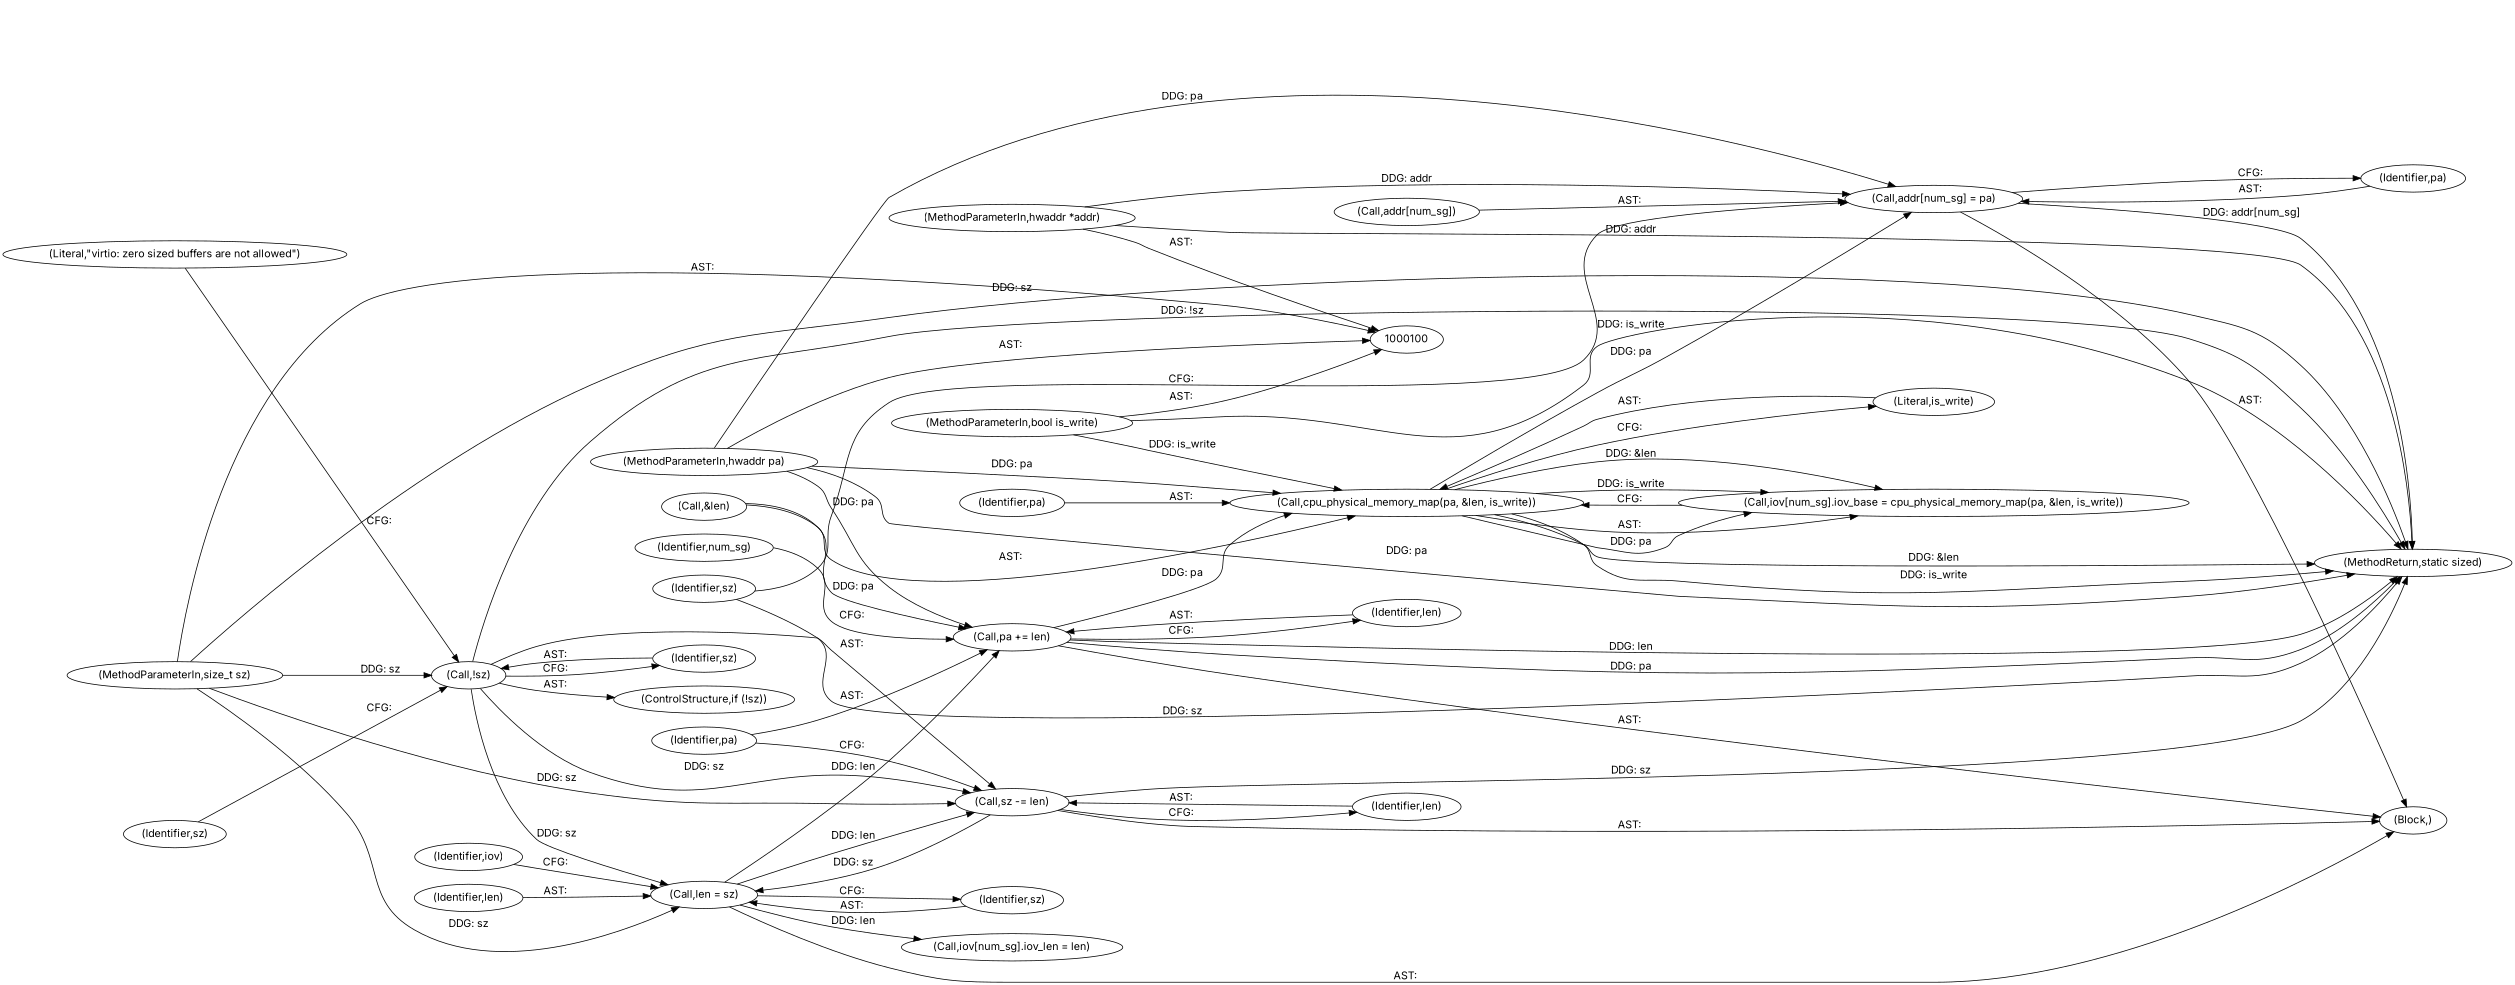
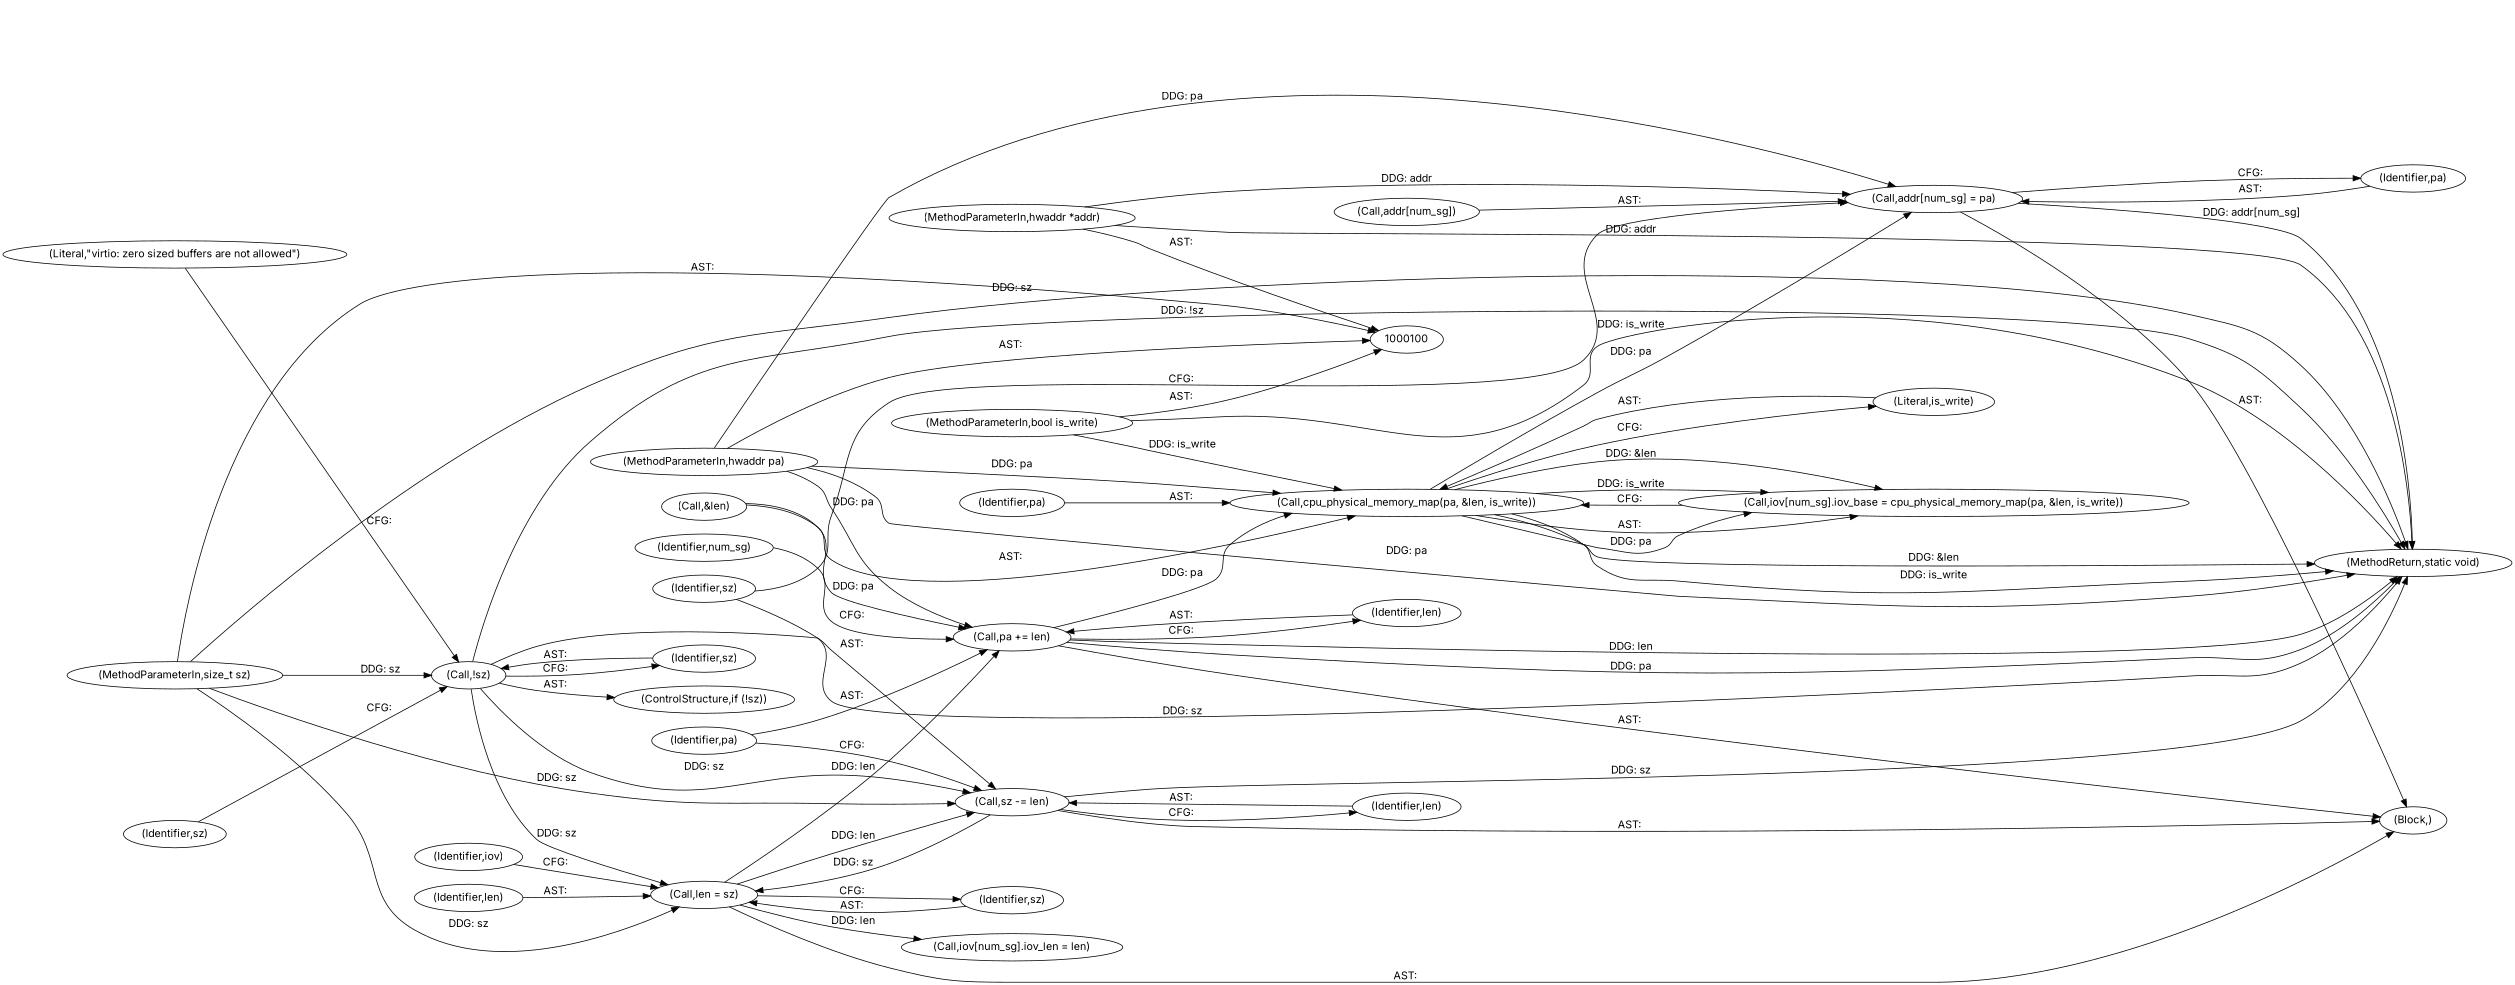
(2413, 563) -> (2413, 563)
